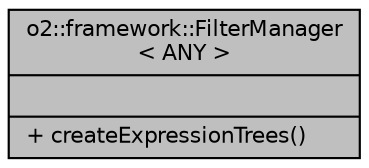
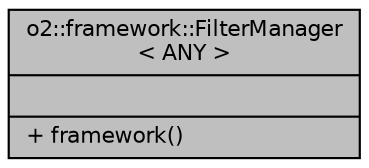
(167, 136) -> (106, 136)
